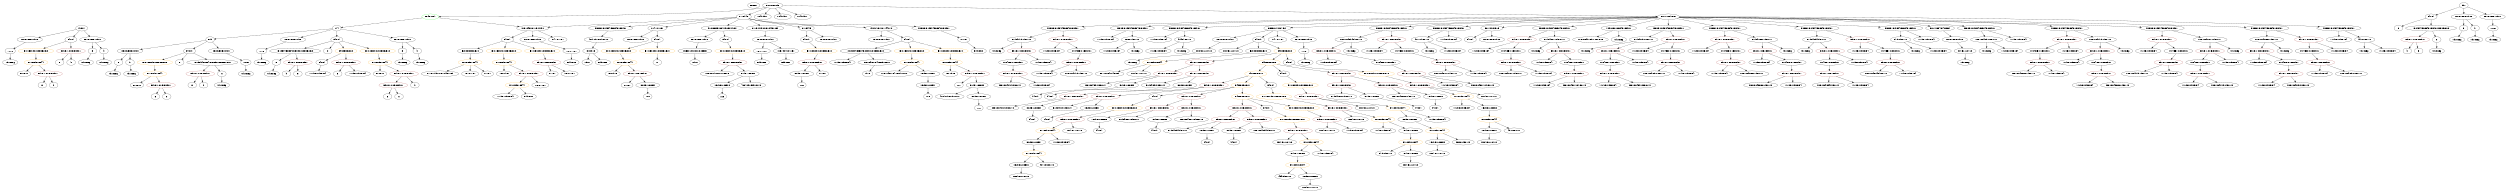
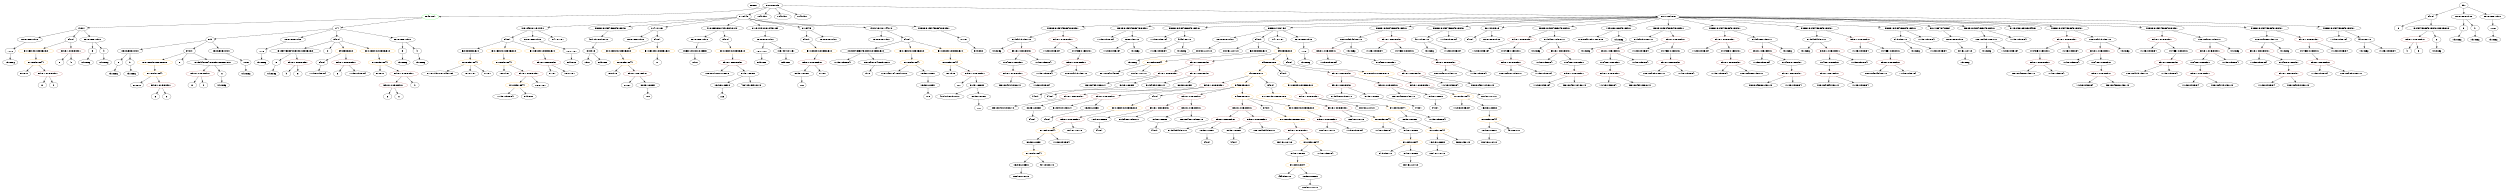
(478, 22) -> (256, 23)
(722, 28) -> (722, 28)
none -> (2023, 28)
